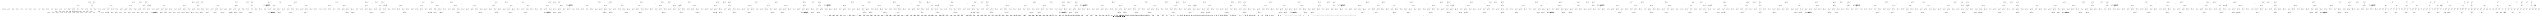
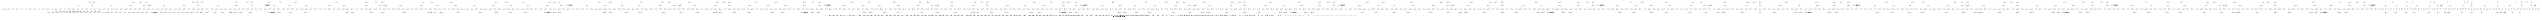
none -> (98, 13)
